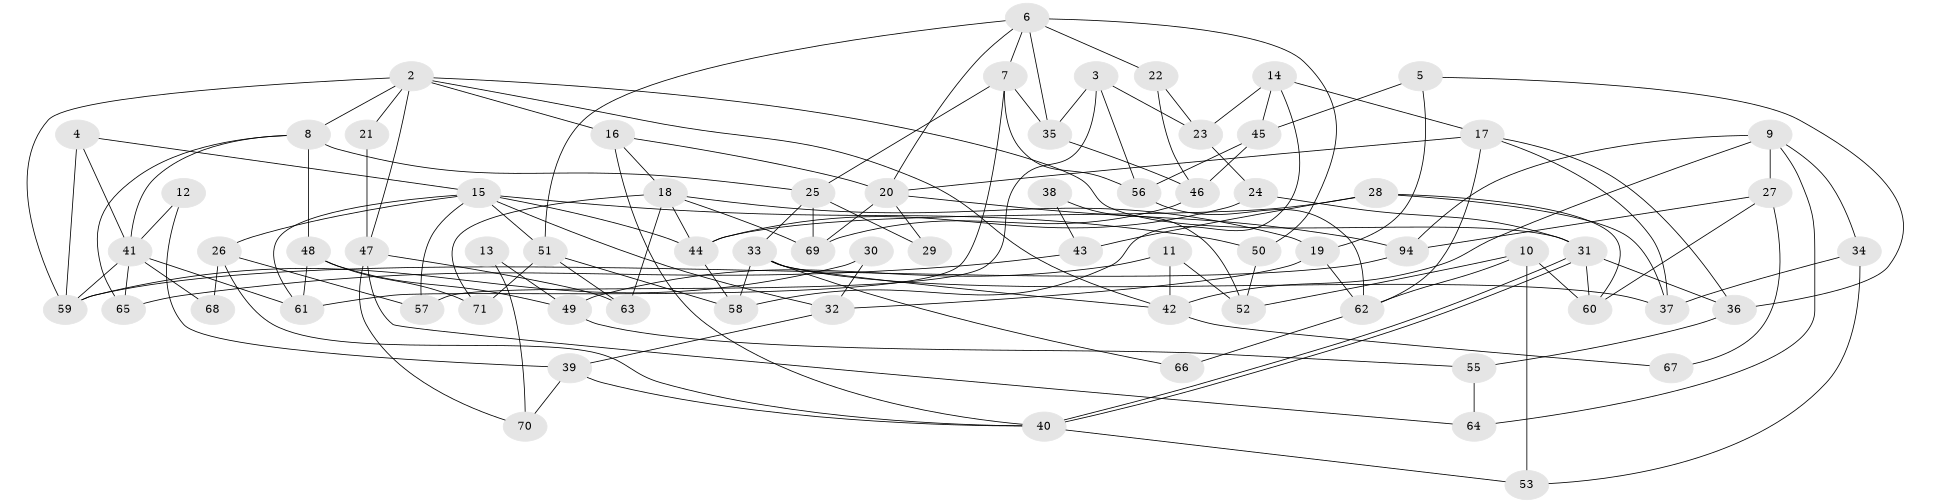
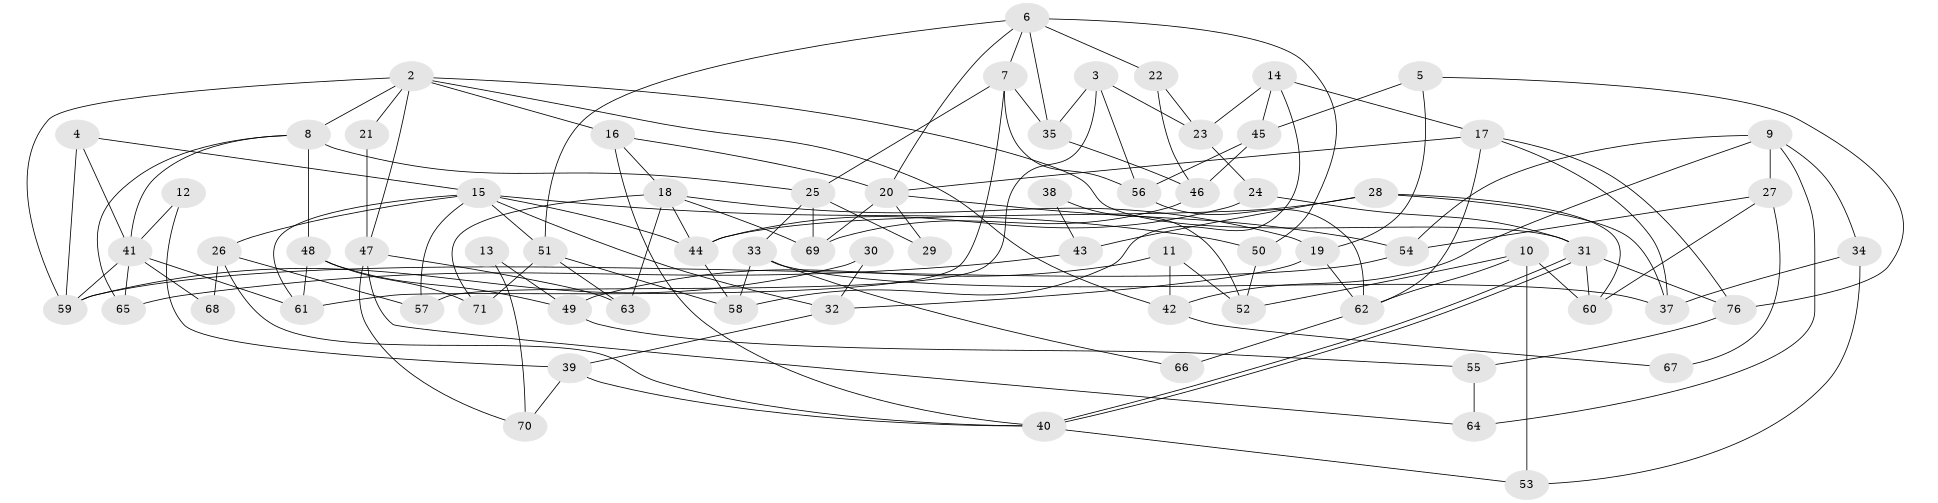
(1407, 251) -> (1407, 251)
(959, 288) -> none
(1734, 310) -> (1734, 310)
